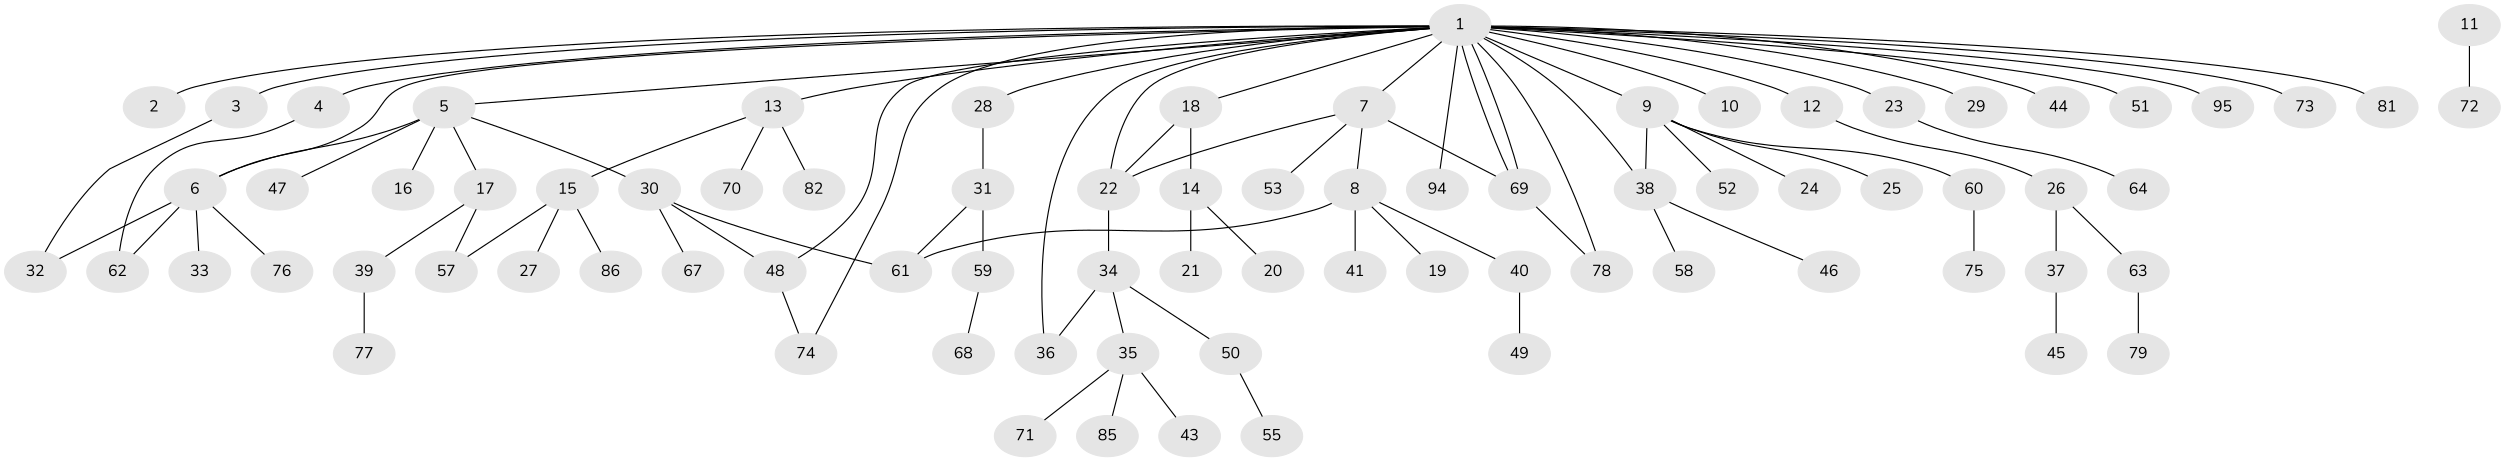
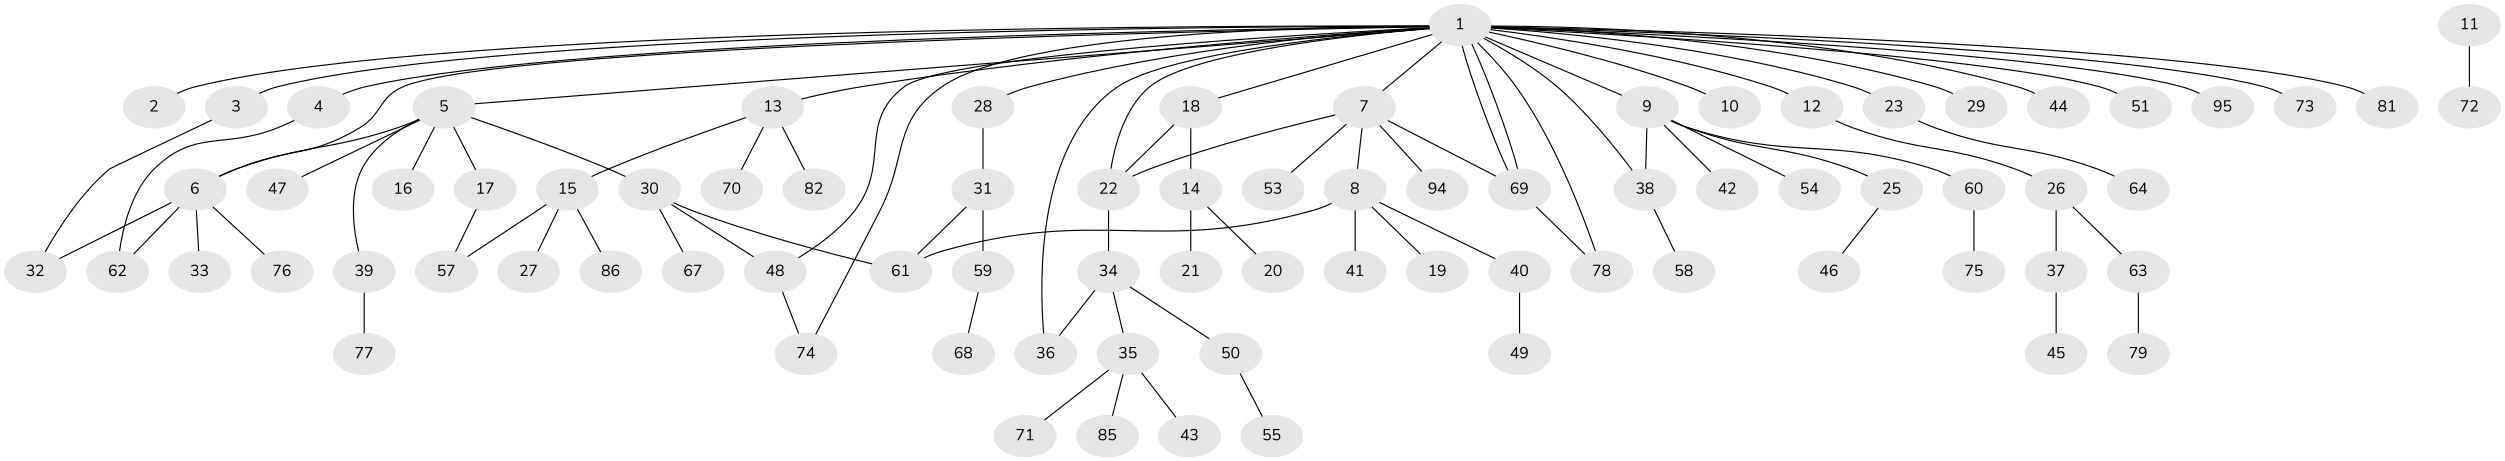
(1449, 107) -> (1401, 148)
(1727, 190) -> (1727, 190)
(1810, 190) -> (1810, 190)
(425, 231) -> (361, 172)
(1736, 232) -> (1860, 231)
